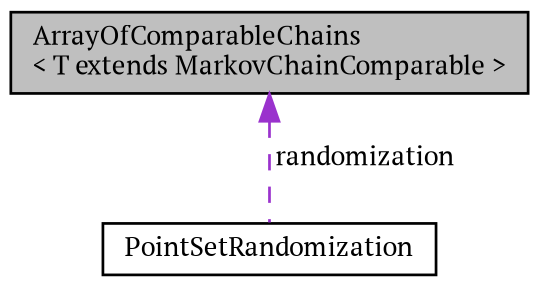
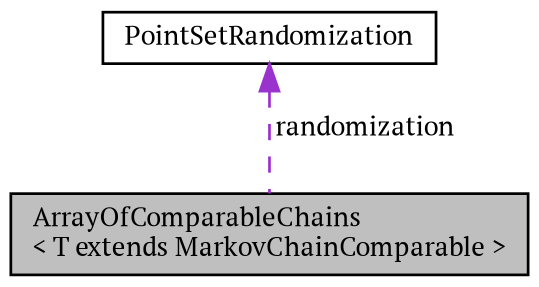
(269, 172) -> (269, 142)
